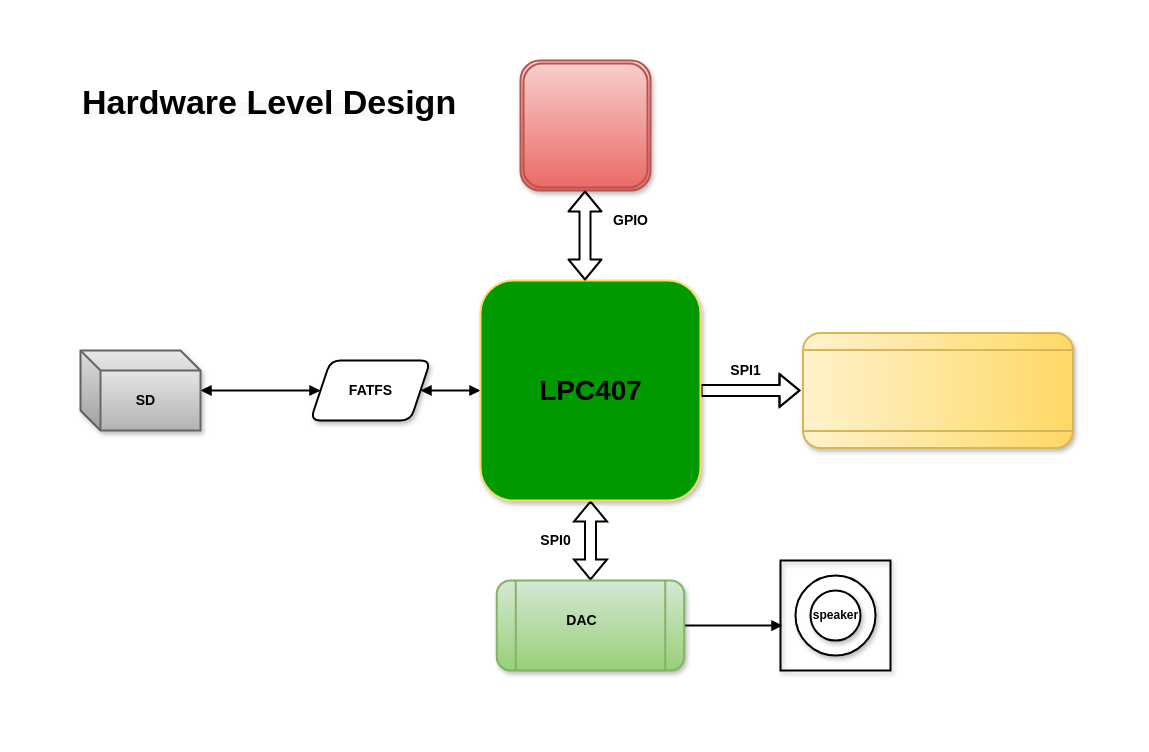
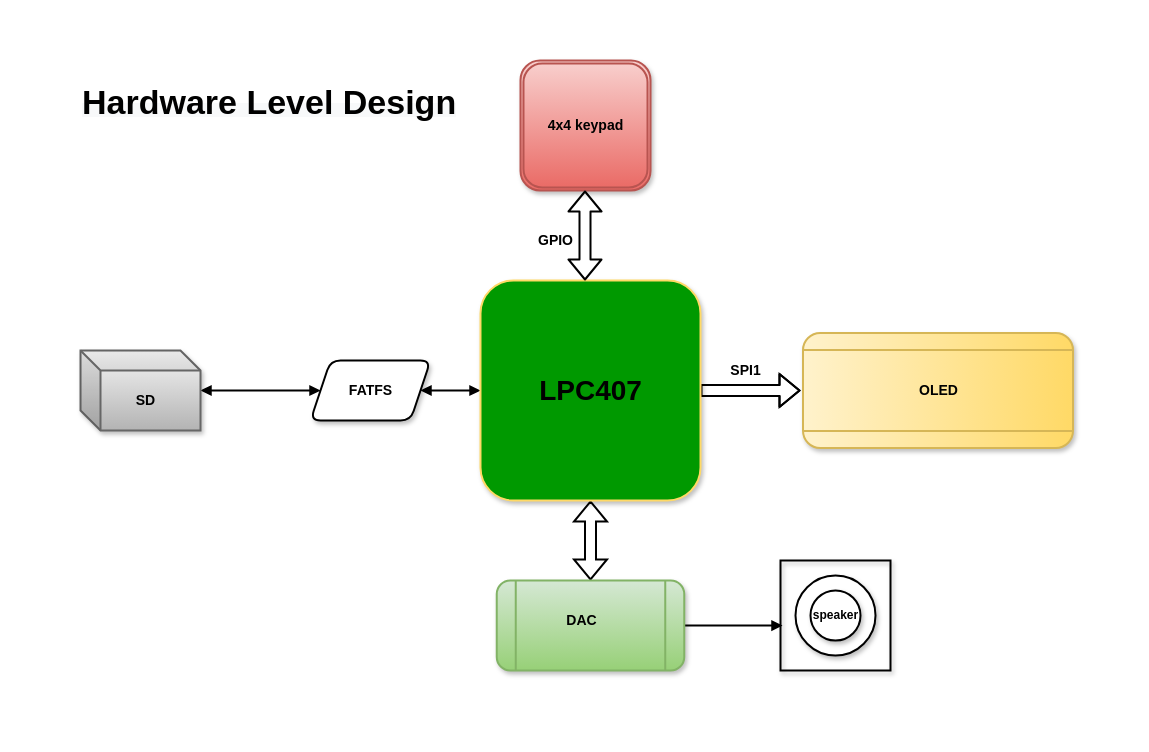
none -> (586, 126)
(631, 221) -> (556, 241)
none -> (938, 391)
(556, 541) -> none
